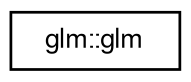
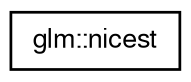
(95, 41) -> (95, 41)
